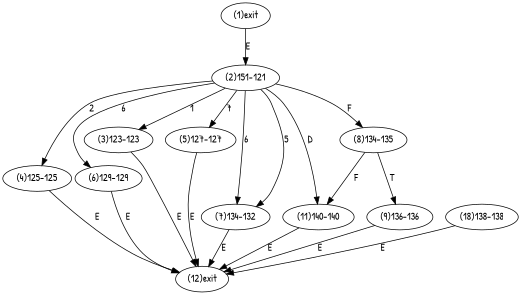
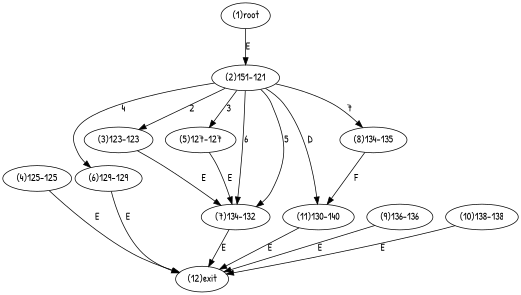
(246, 16) -> (246, 16)
(115, 95) -> none
(124, 109) -> (124, 109)
(192, 109) -> (192, 109)
(229, 109) -> (229, 109)
(350, 109) -> (350, 109)
(385, 175) -> none
(164, 204) -> (177, 175)
(188, 206) -> (221, 174)
(318, 217) -> (318, 217)
(482, 217) -> (482, 217)
